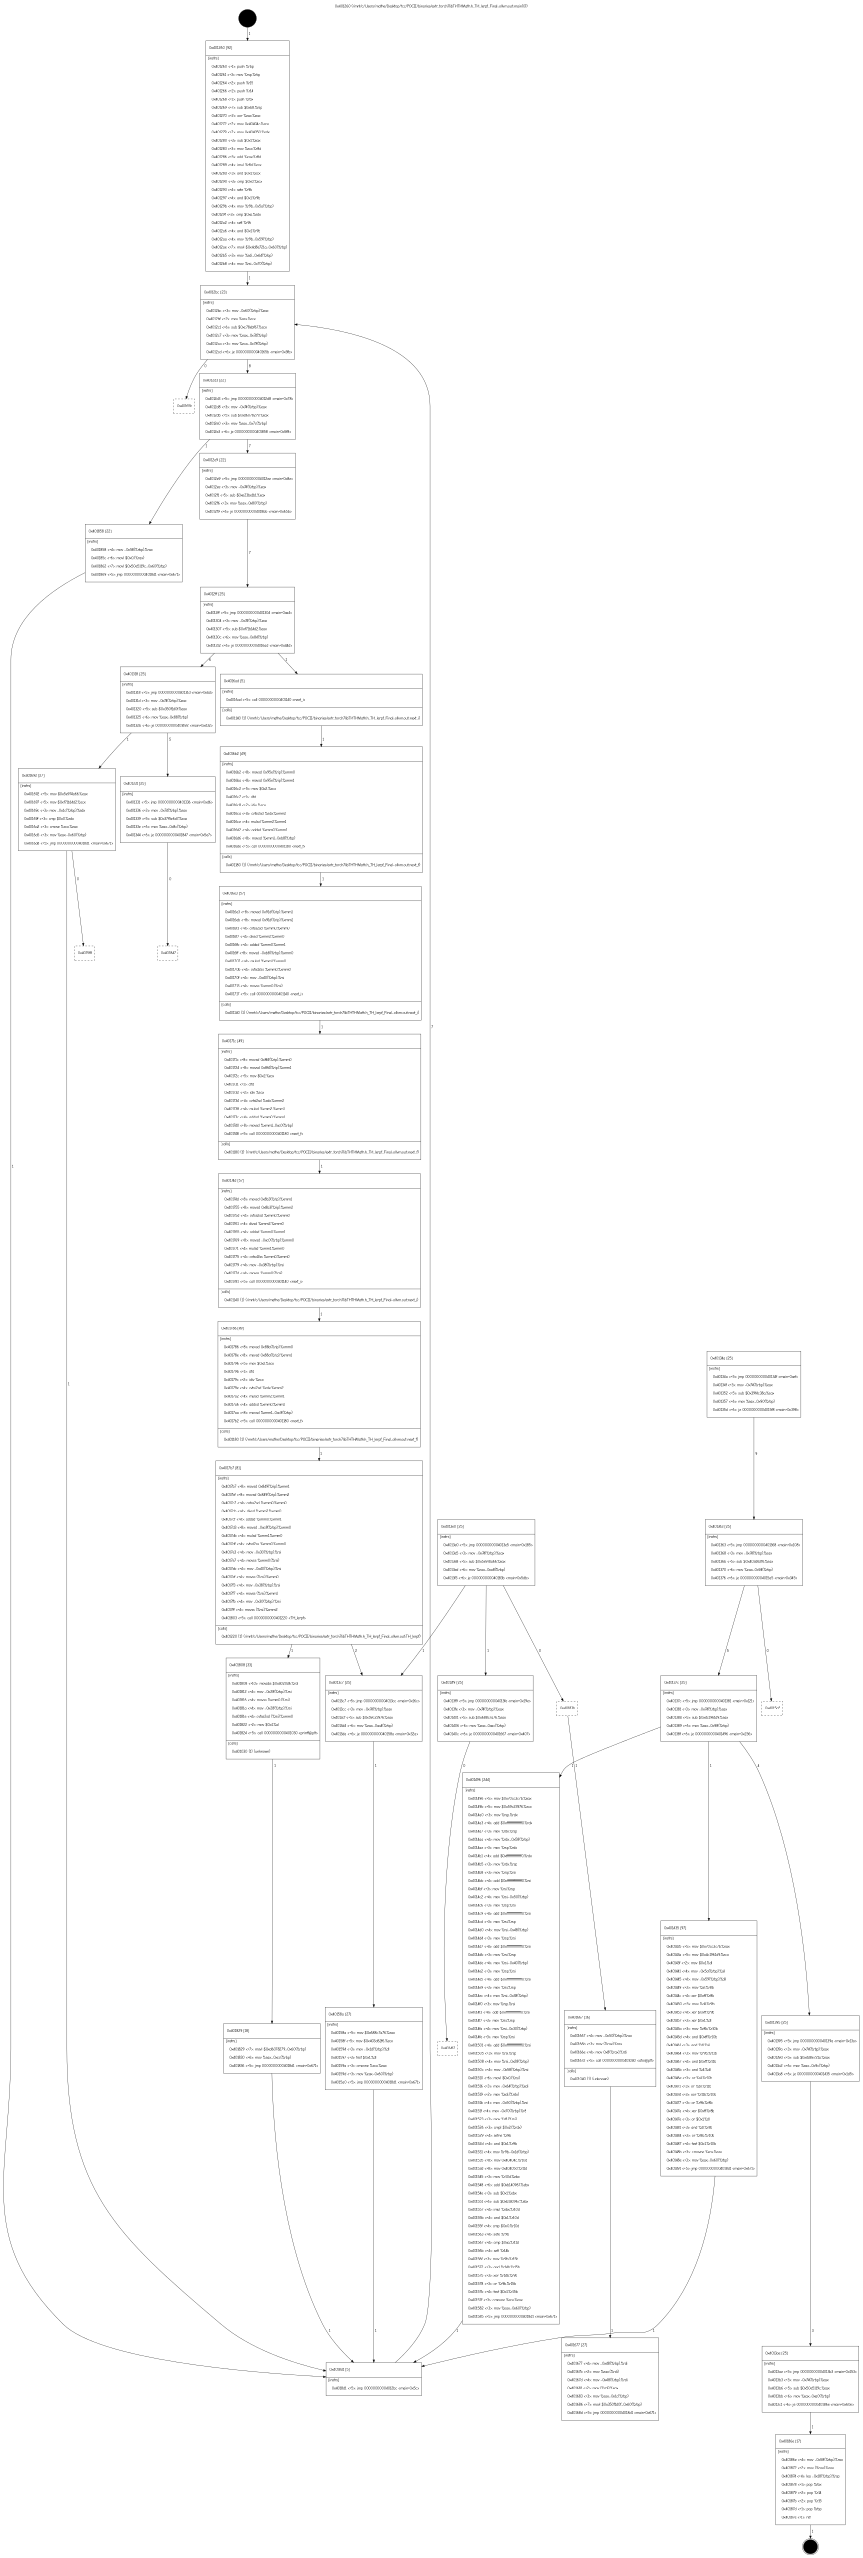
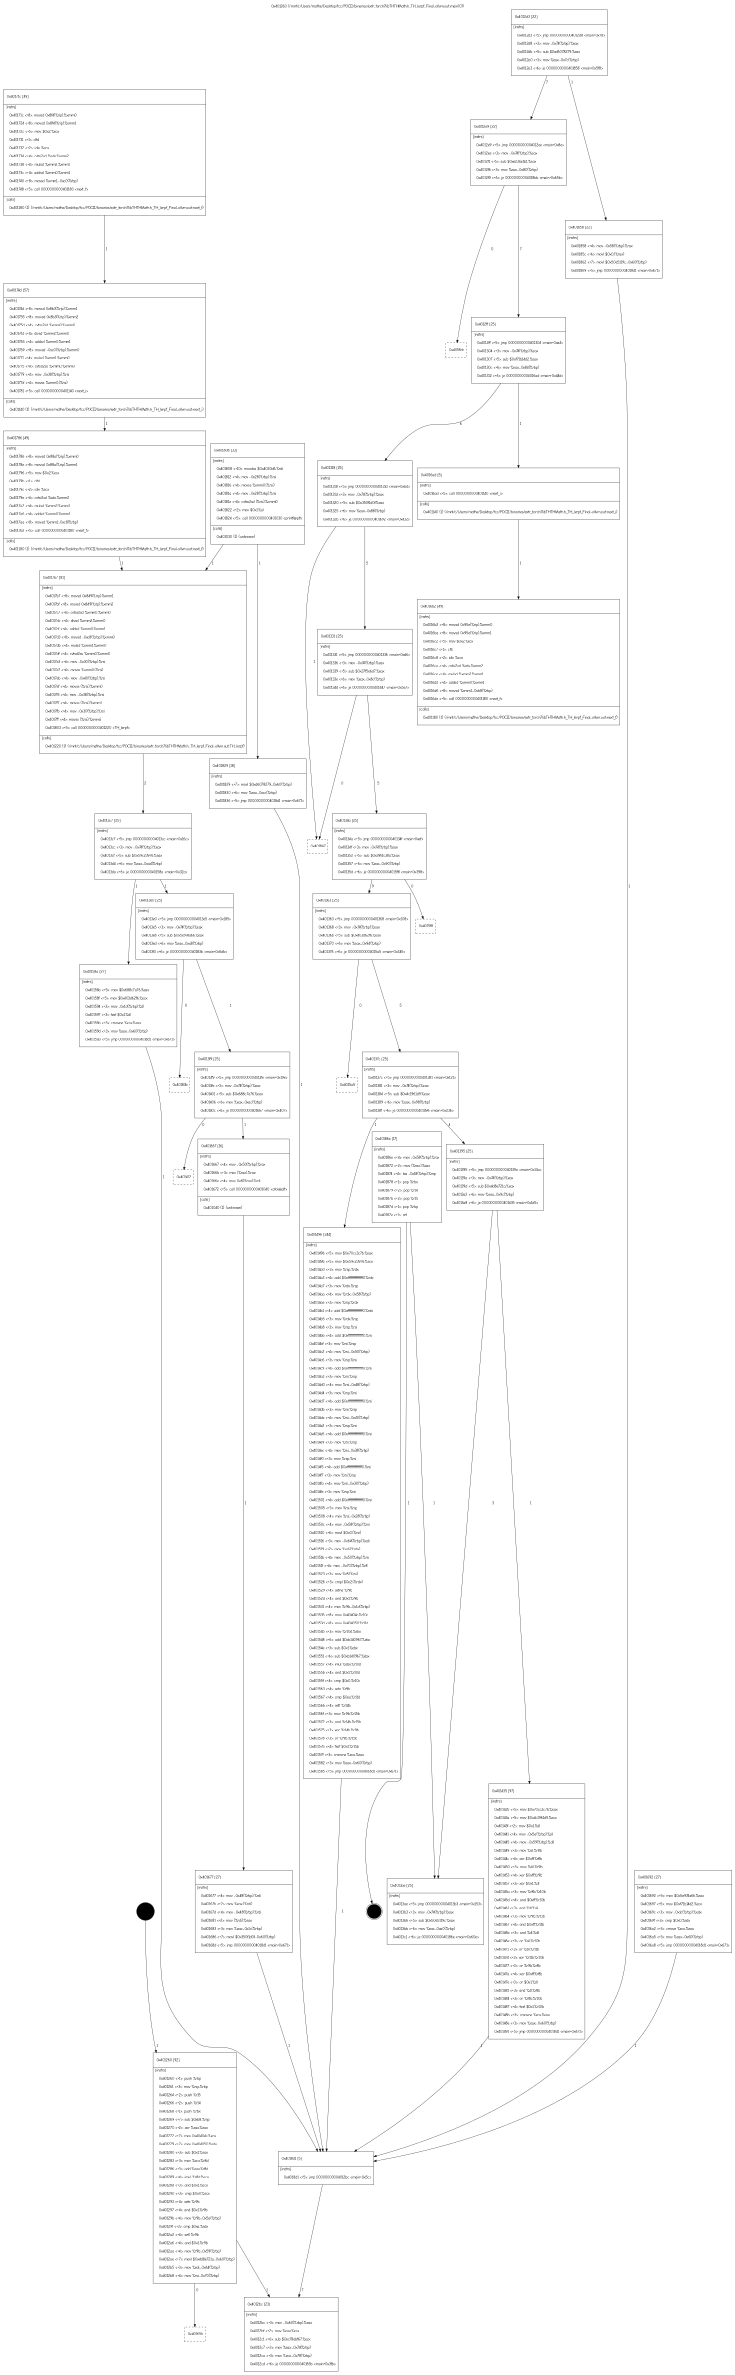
none -> (456, 350)
(248, 365) -> none
(195, 377) -> (195, 2304)
(115, 749) -> (306, 678)
none -> (372, 753)
(78, 897) -> (415, 897)
(320, 953) -> none
(435, 1630) -> (163, 885)
(290, 1650) -> (215, 556)
(709, 1830) -> (513, 1496)
(586, 1862) -> (243, 1127)
none -> (288, 2051)
(810, 2422) -> (425, 1549)
